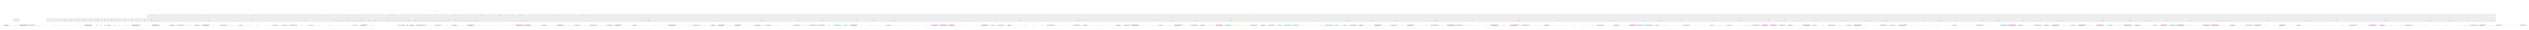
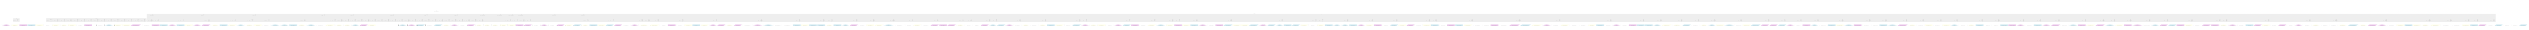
none -> (164, 25)
